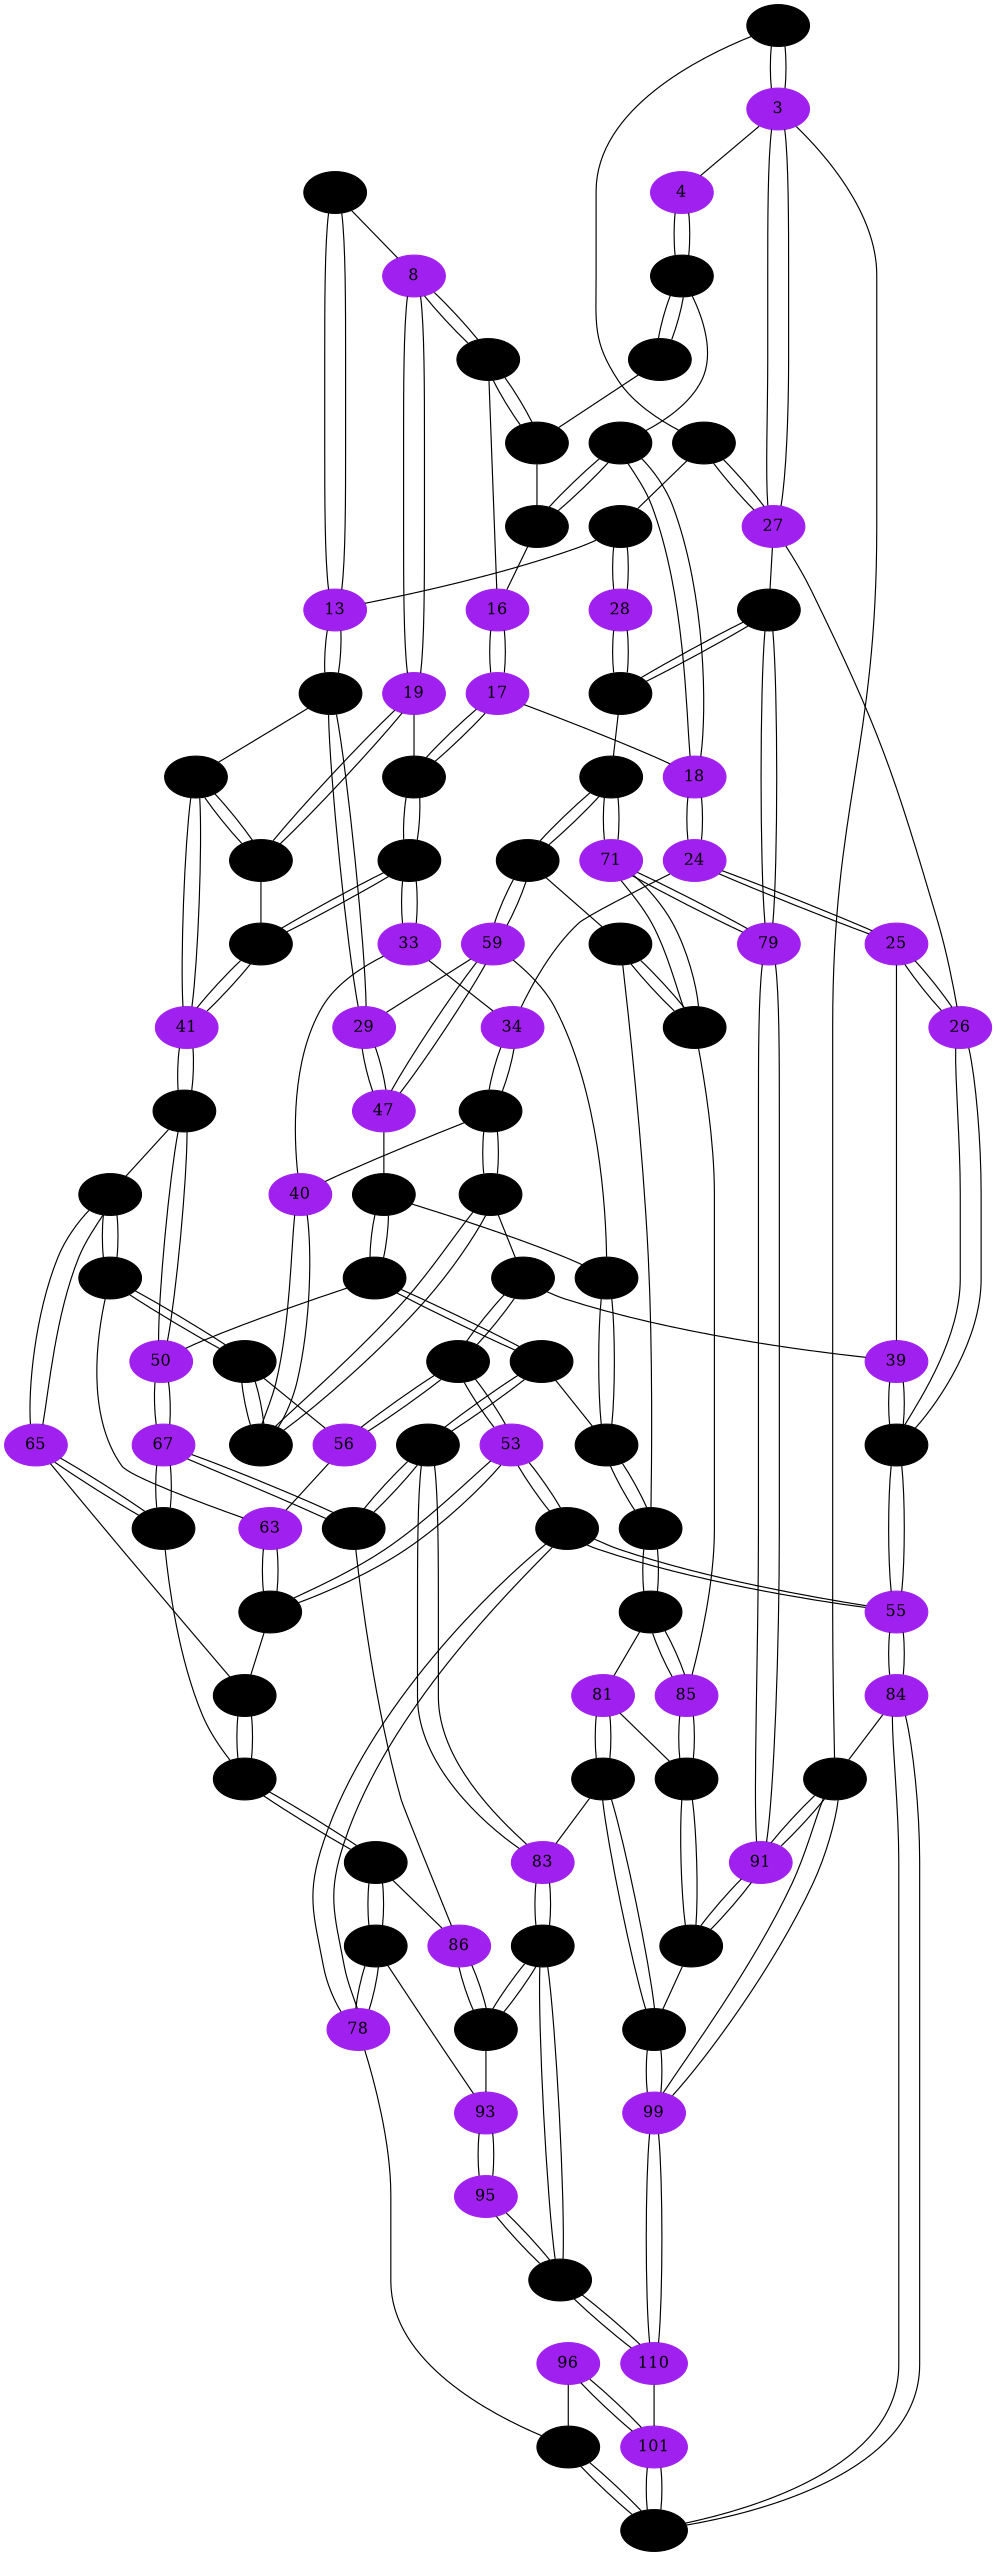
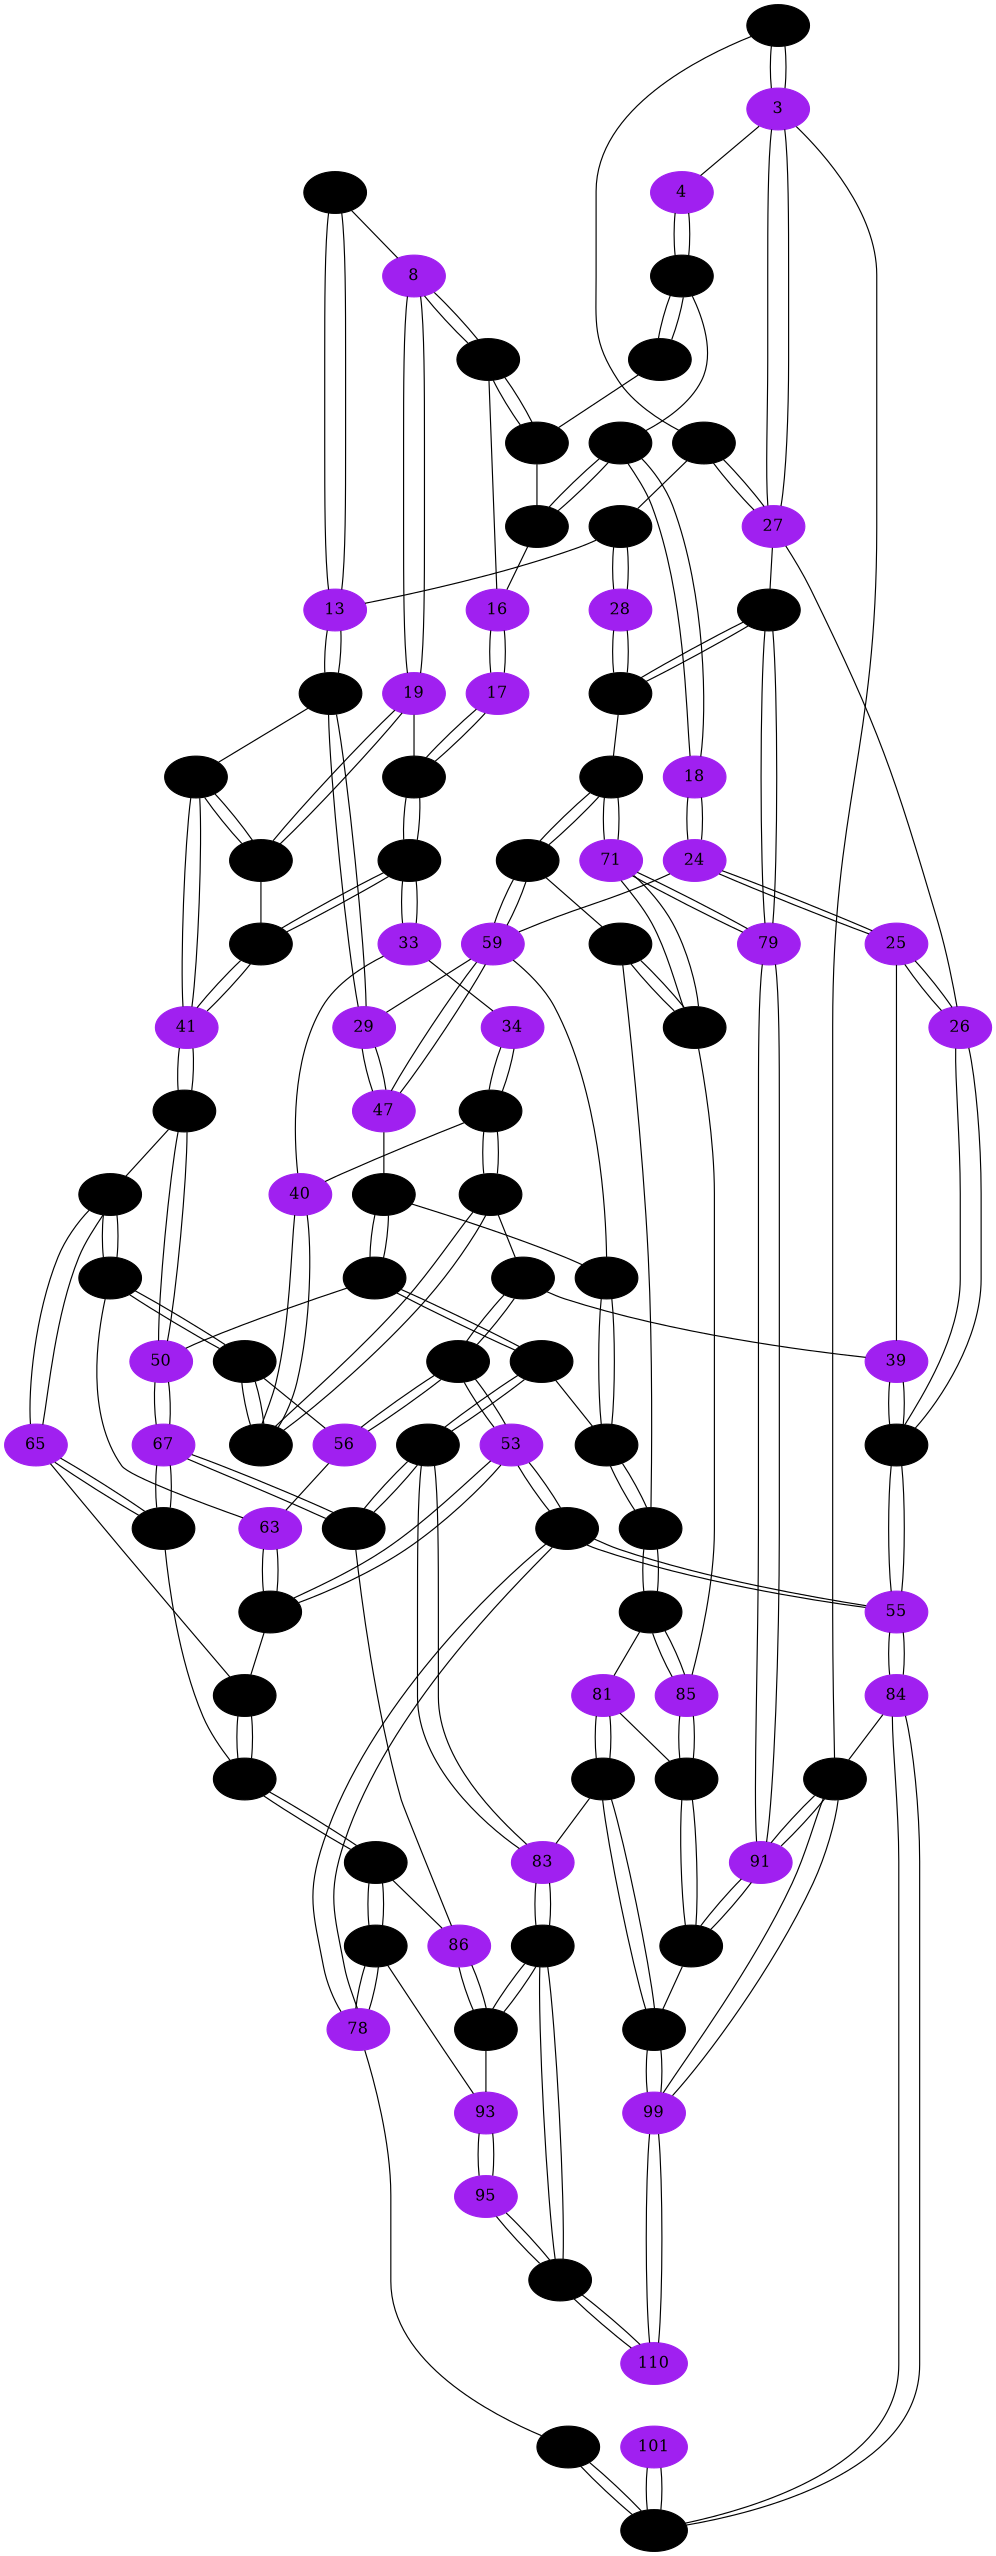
(598, 733) -> none
(579, 923) -> (595, 903)
(568, 2364) -> none
(654, 2405) -> none
